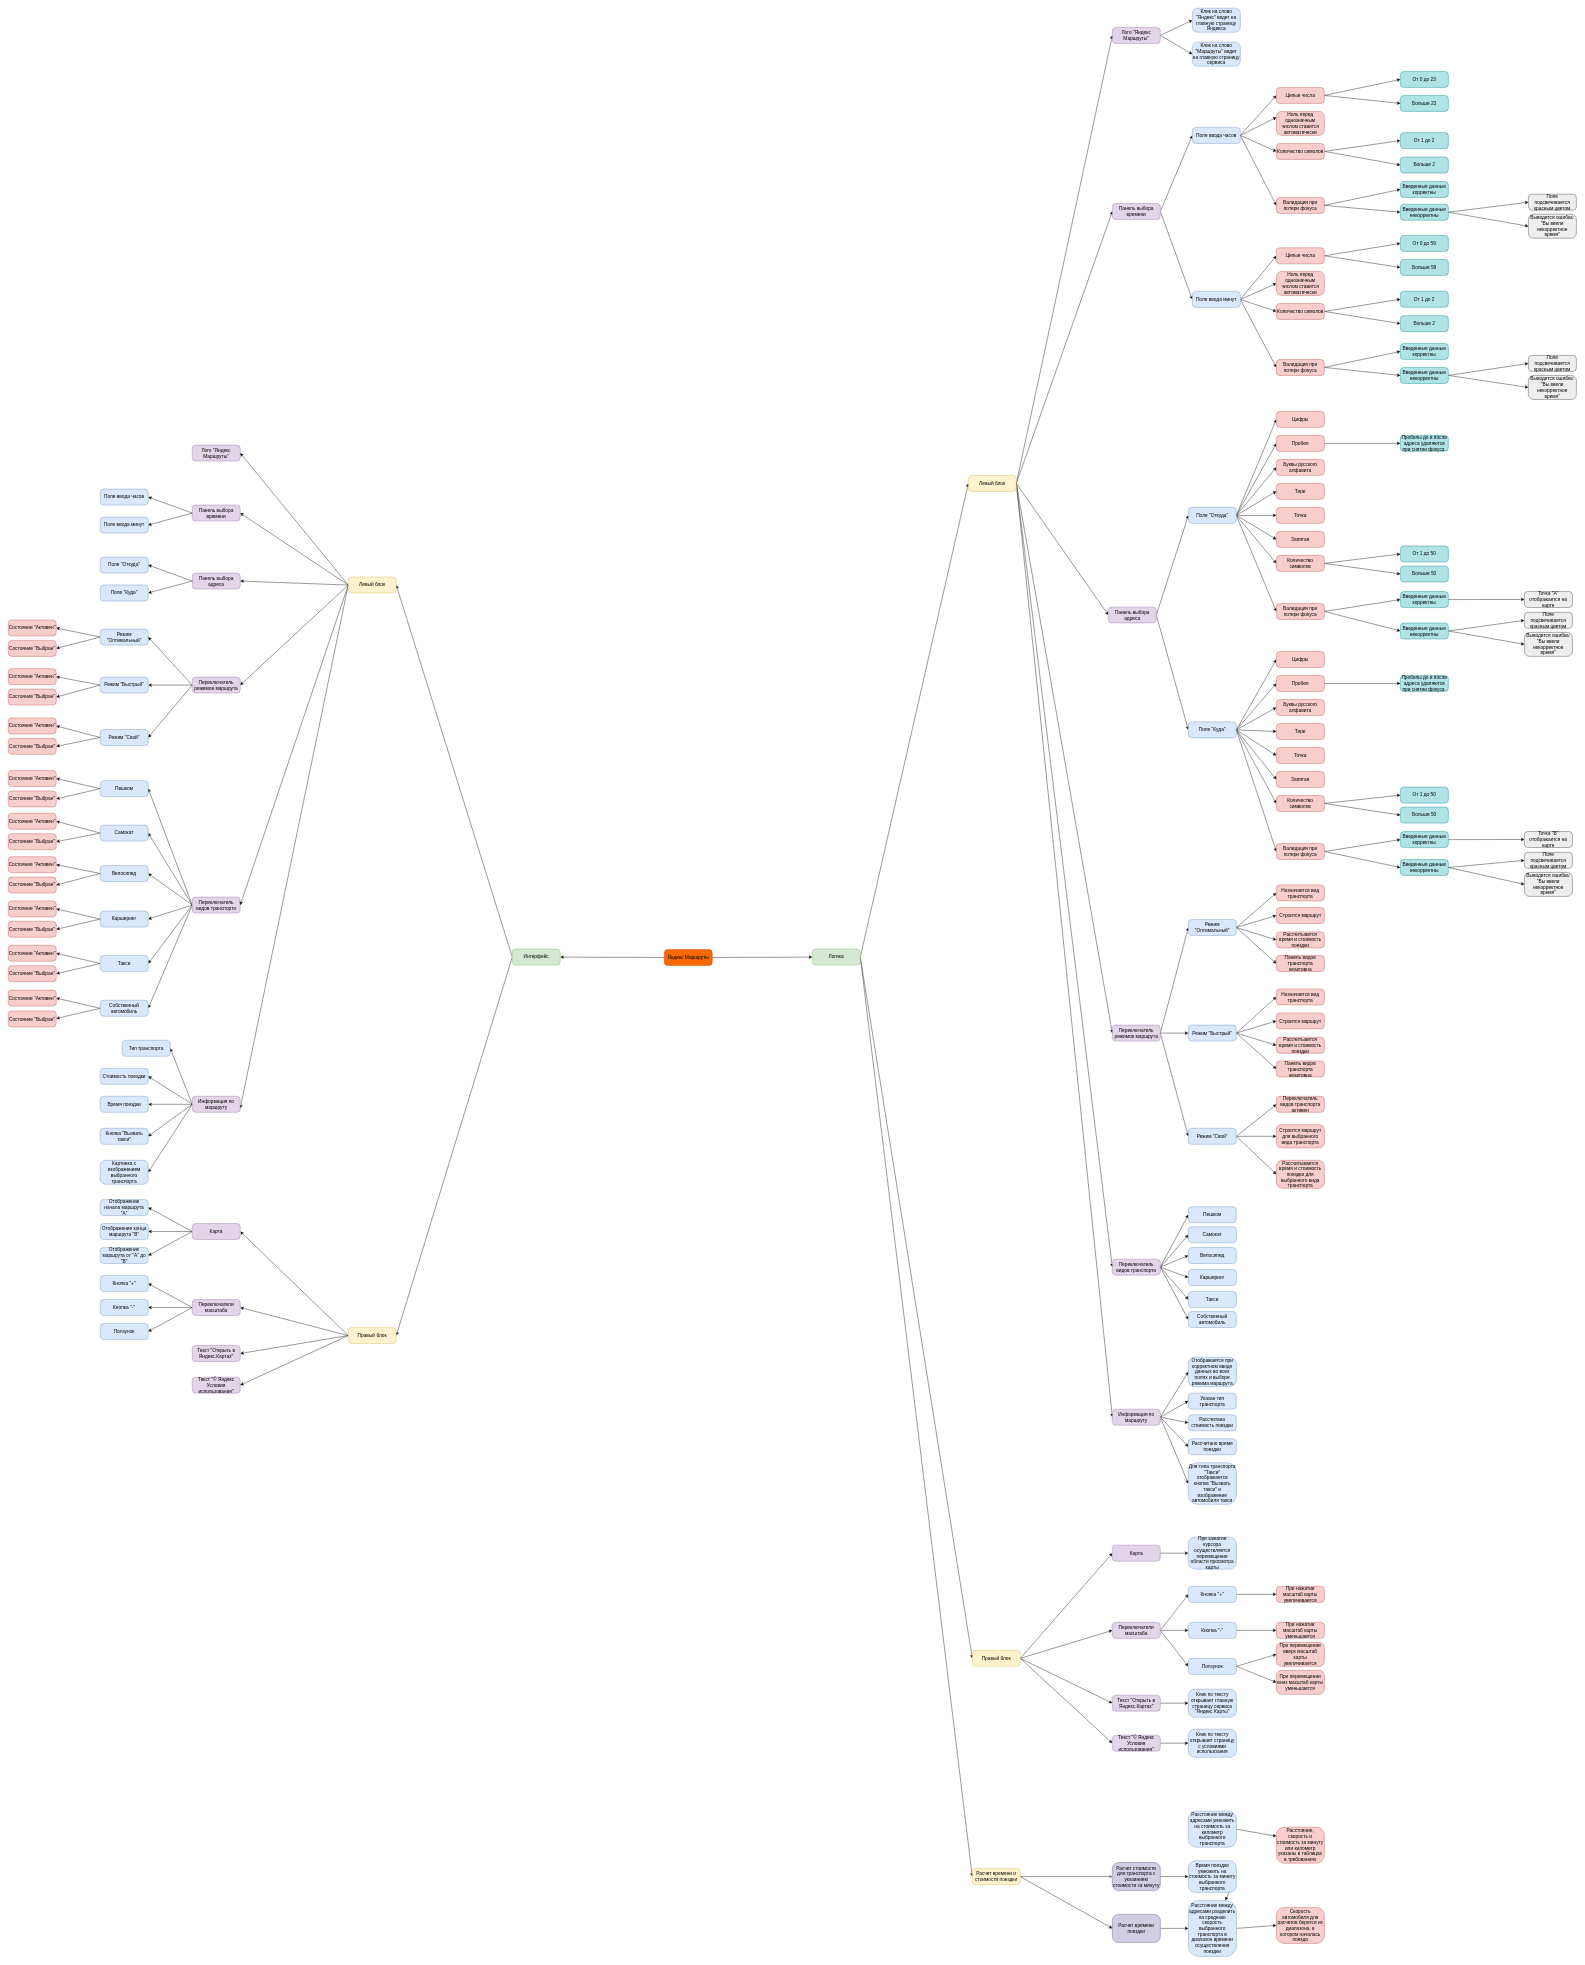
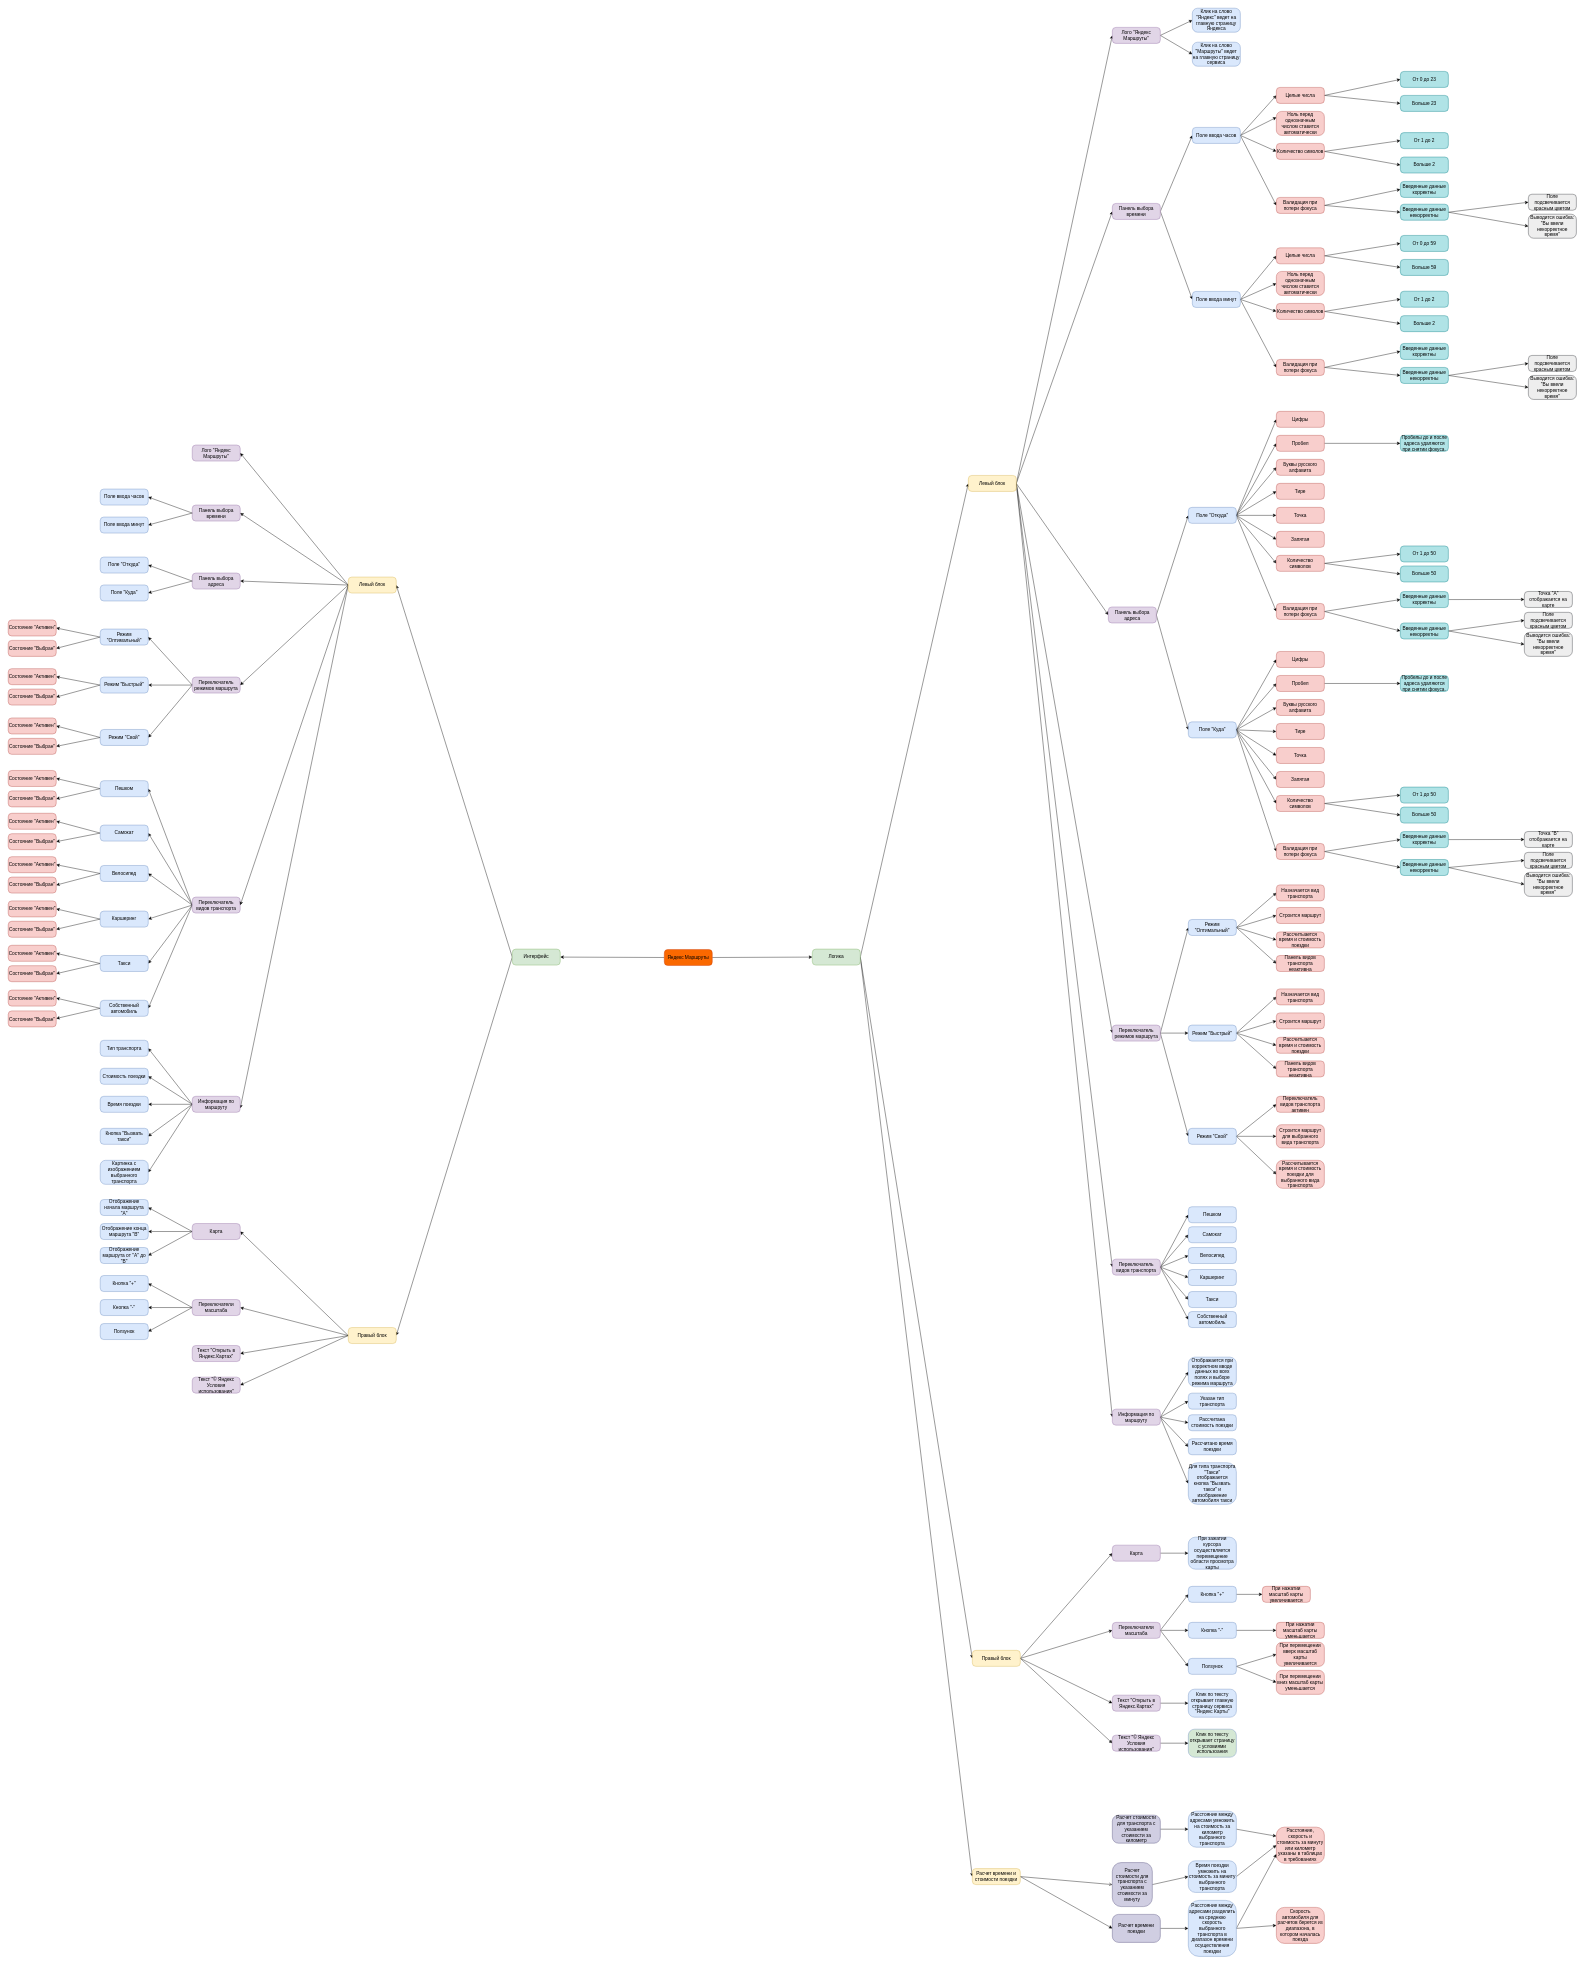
(146, 1048) -> (124, 1048)
(1300, 1594) -> (1286, 1594)
(1212, 1743) -> (1212, 1743)
none -> (1136, 1829)
none -> (1184, 1829)
none -> (1275, 1857)
(1136, 1876) -> (1132, 1884)
(1227, 1896) -> (1273, 1848)
